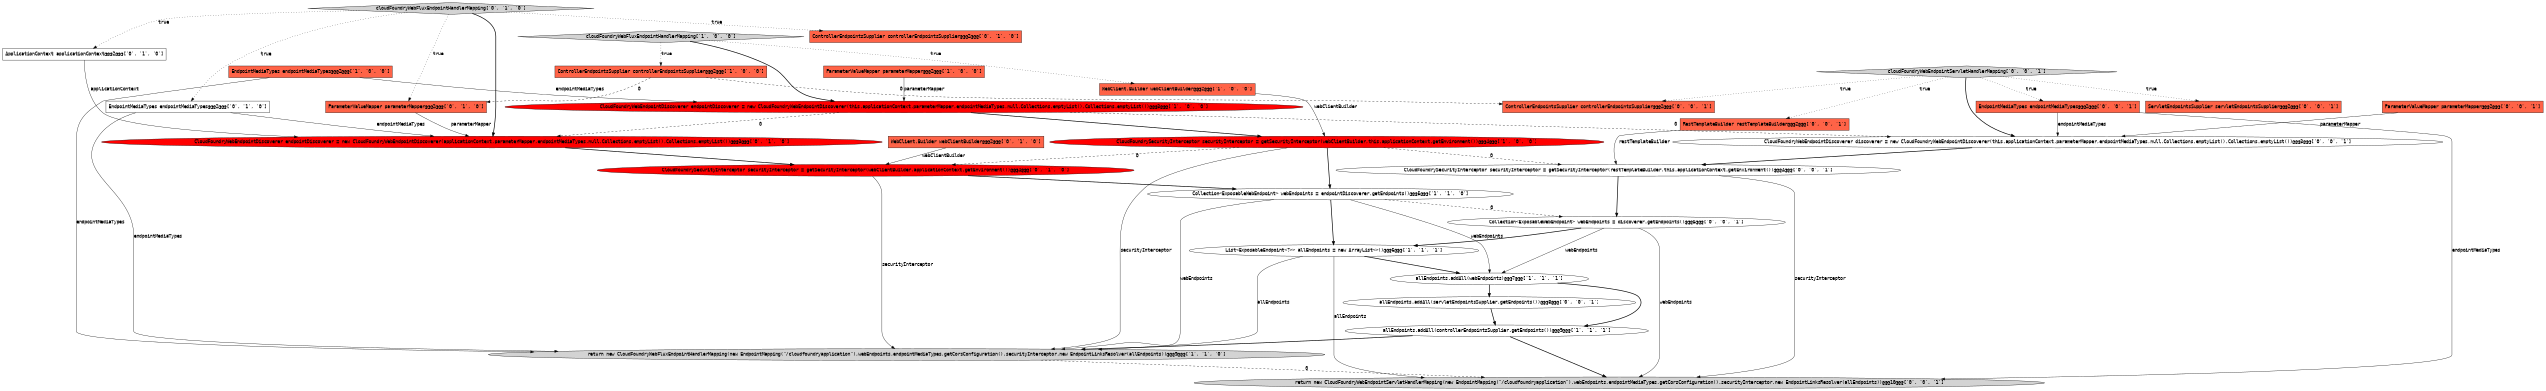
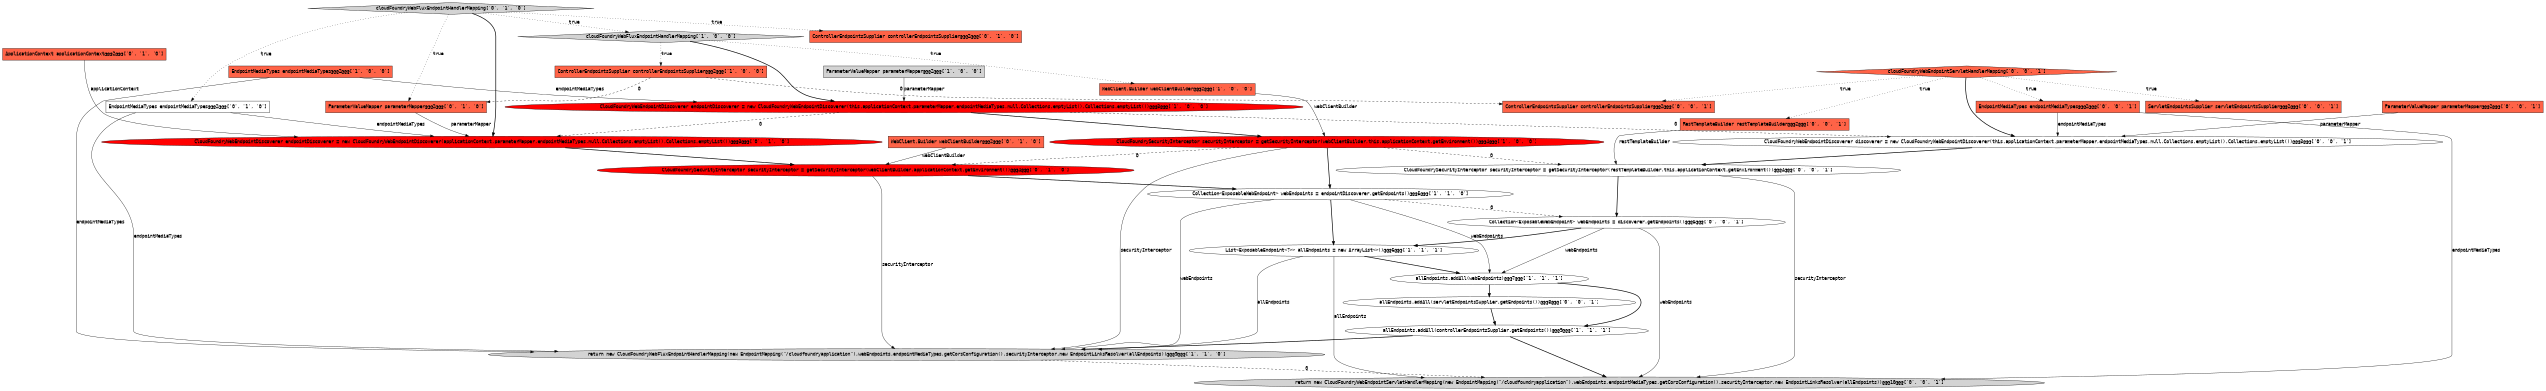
(225, 15) -> (554, 22)
(84, 54) -> (84, 54)
(904, 72) -> (904, 72)
(1967, 72) -> (1967, 72)
